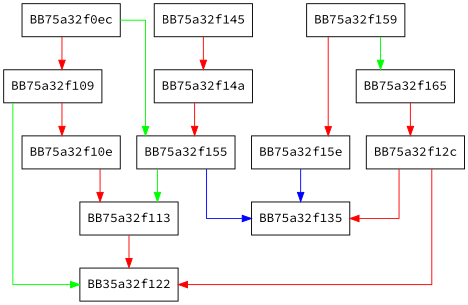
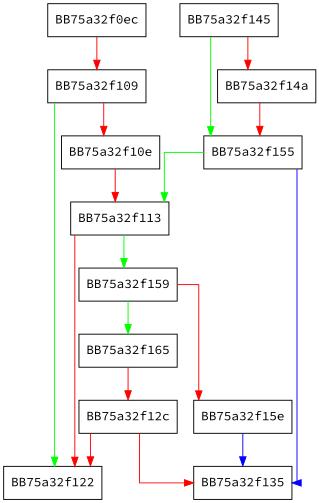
(146, 61) -> (211, 82)
none -> (124, 247)
(129, 285) -> (53, 483)
